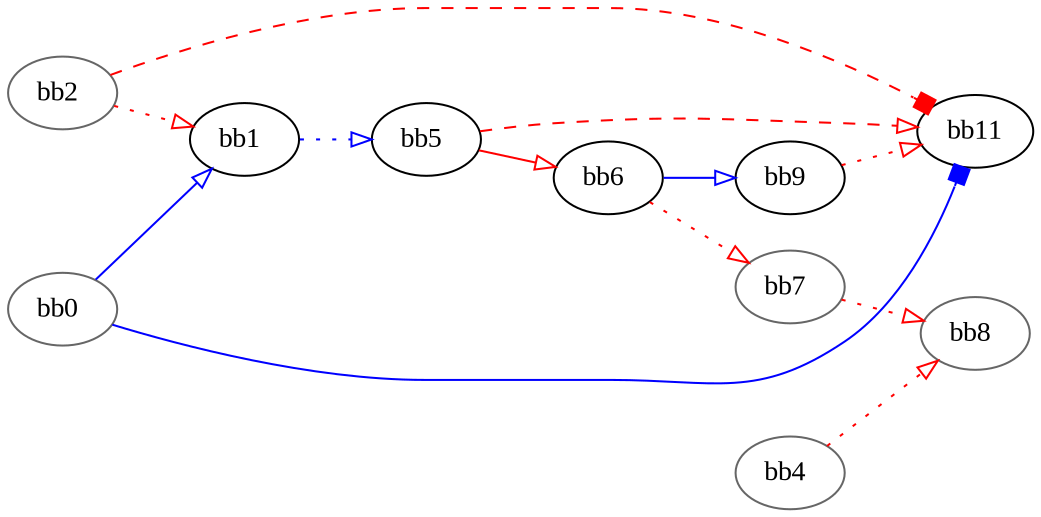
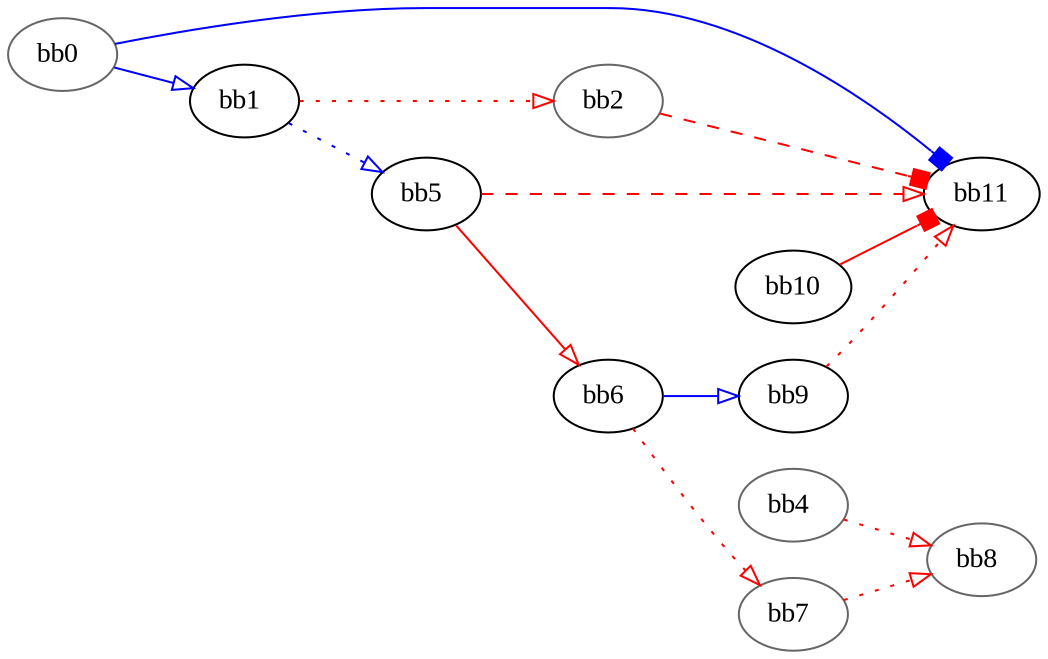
(144, 114) -> (416, 101)
none -> (793, 287)
